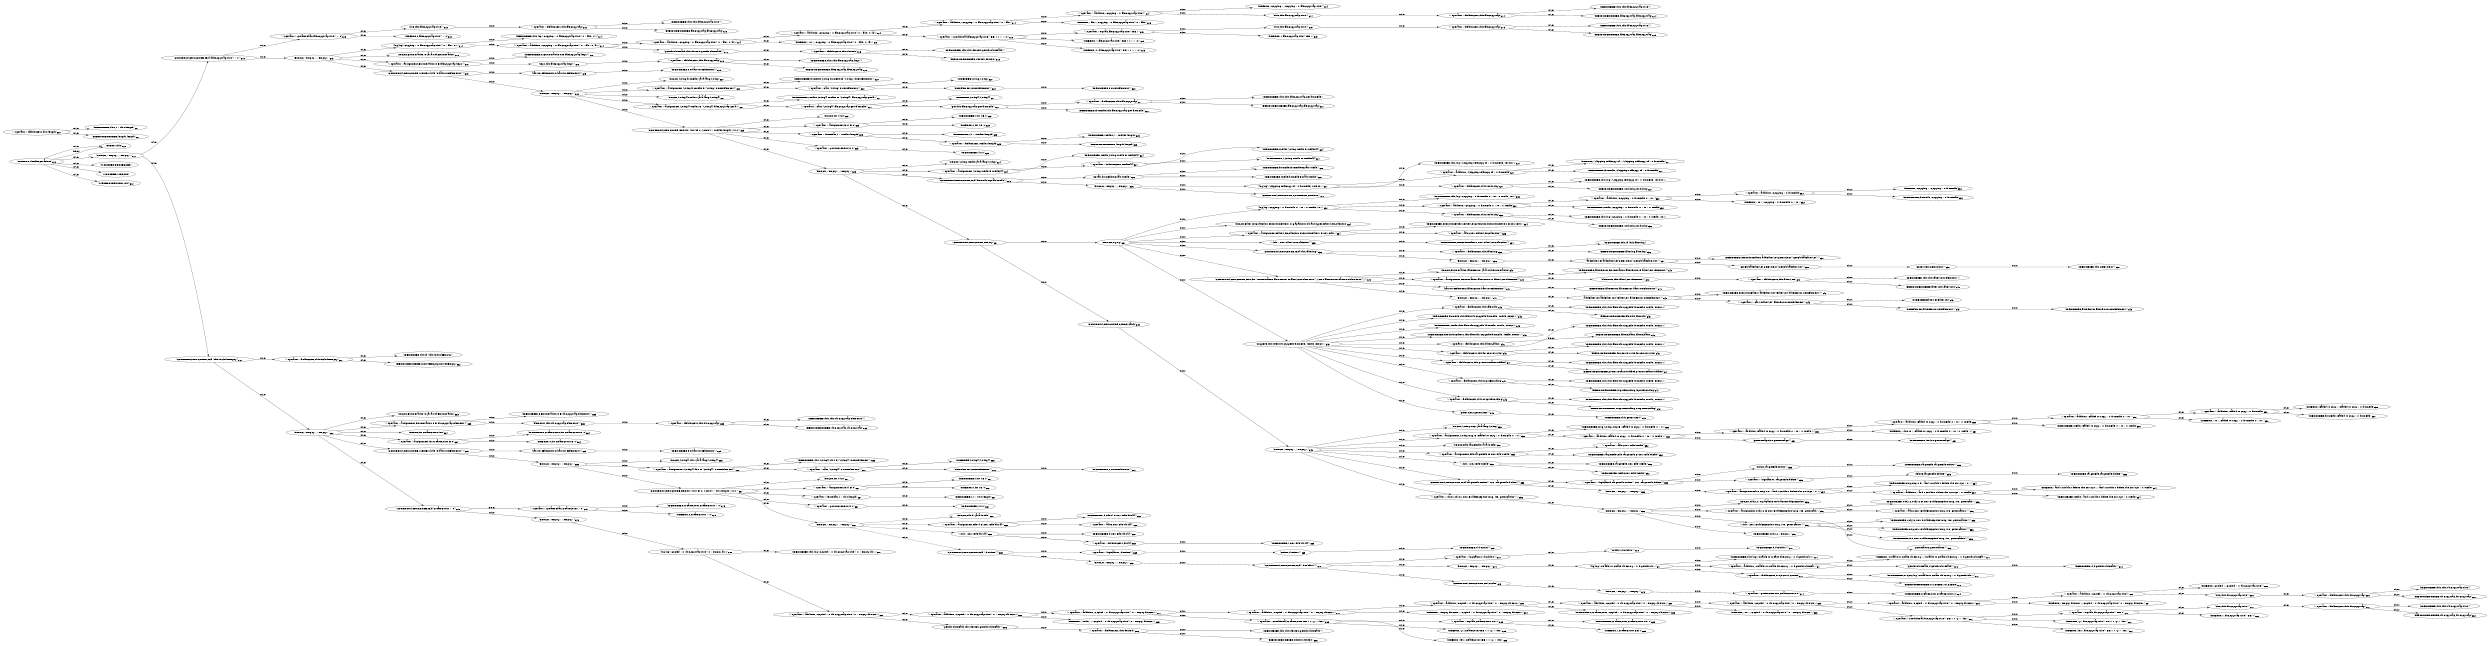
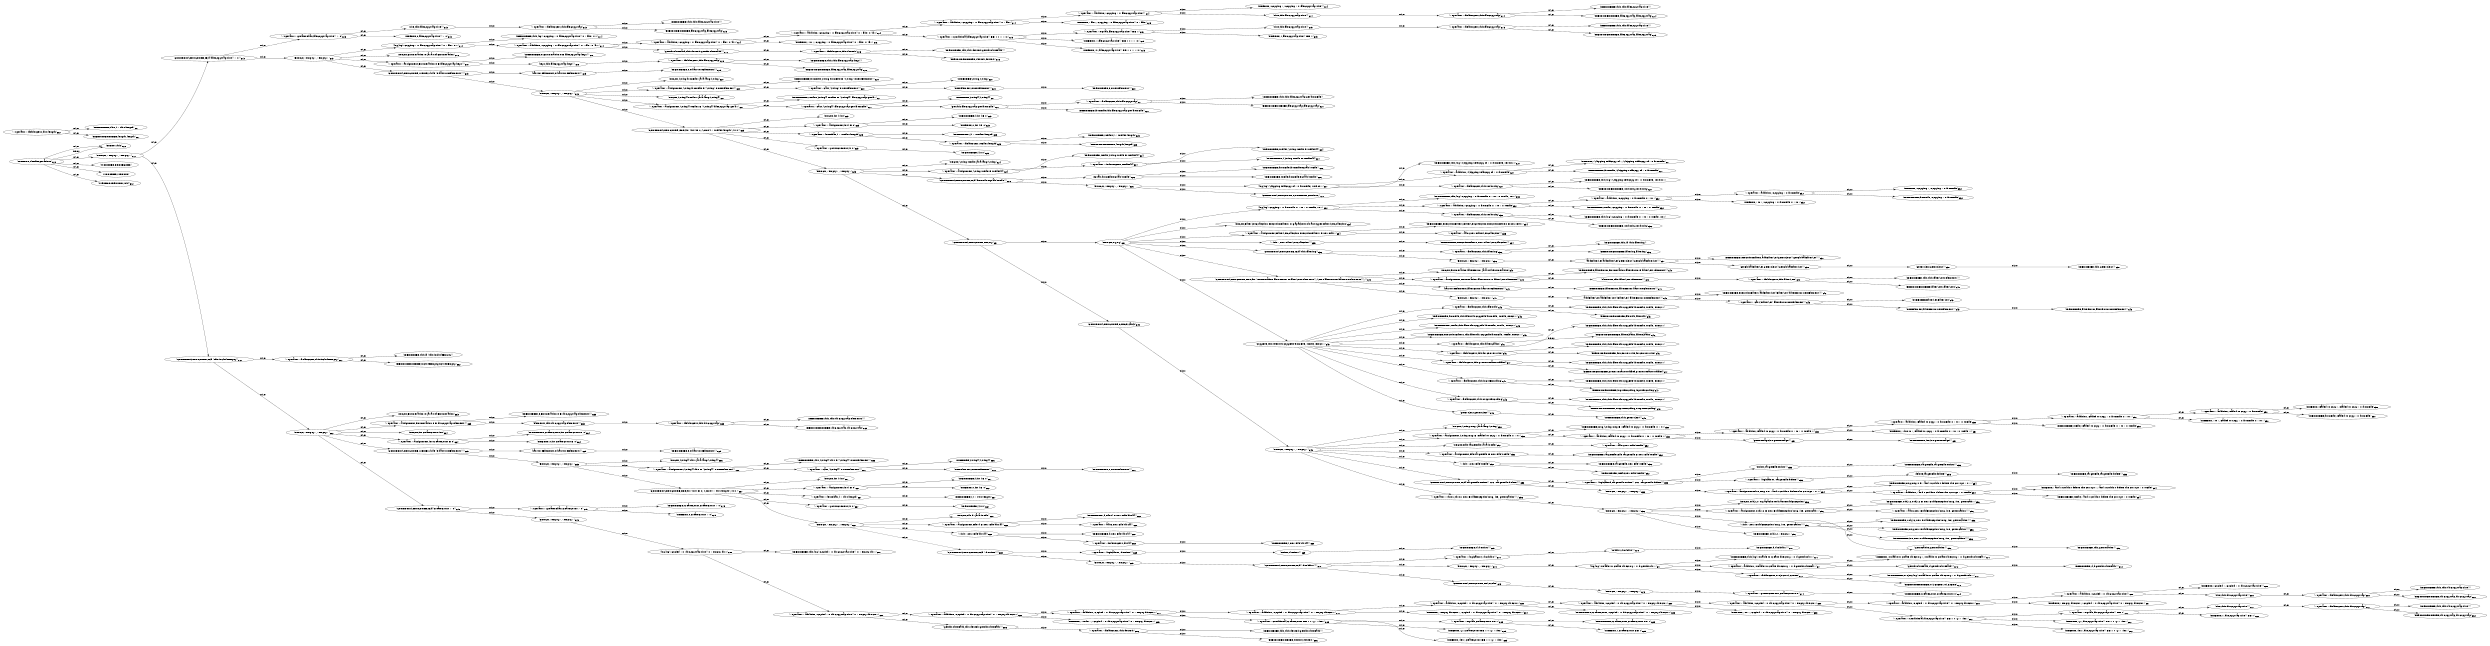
(1555, 450) -> (1550, 445)
(492, 508) -> (492, 508)
none -> (2099, 548)
